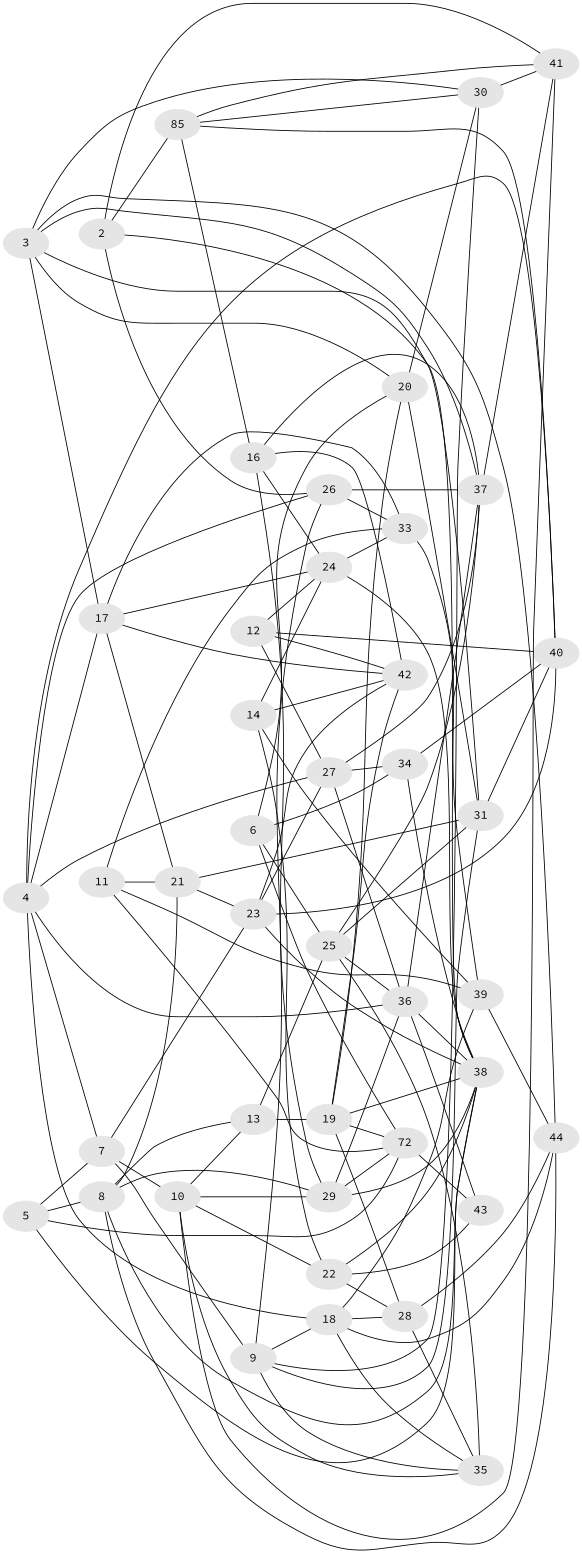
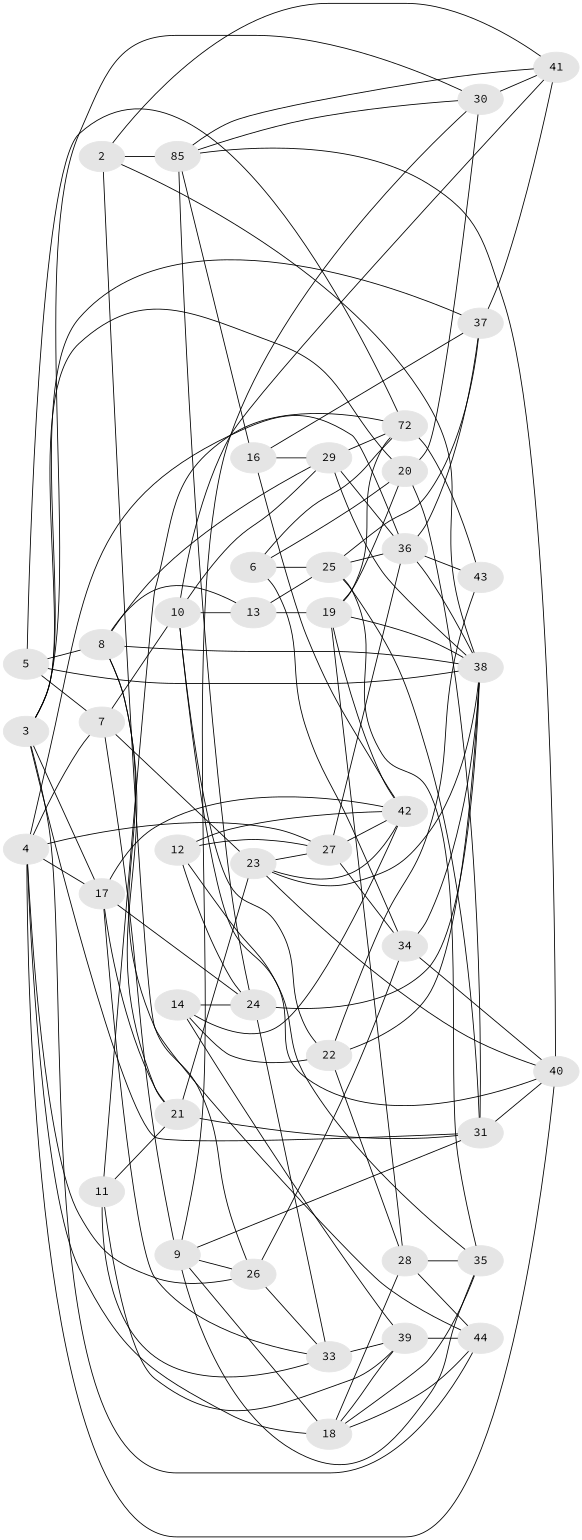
(405, 490) -> (339, 1106)
(293, 515) -> (199, 562)
(446, 662) -> (367, 831)
